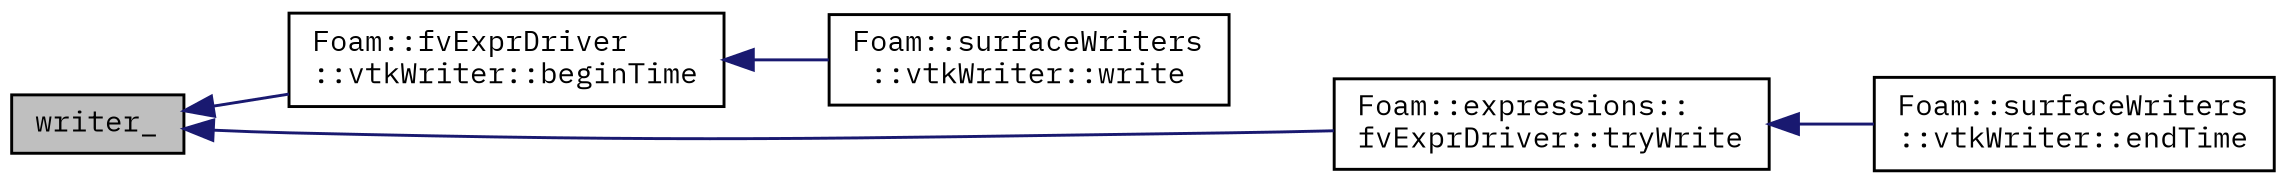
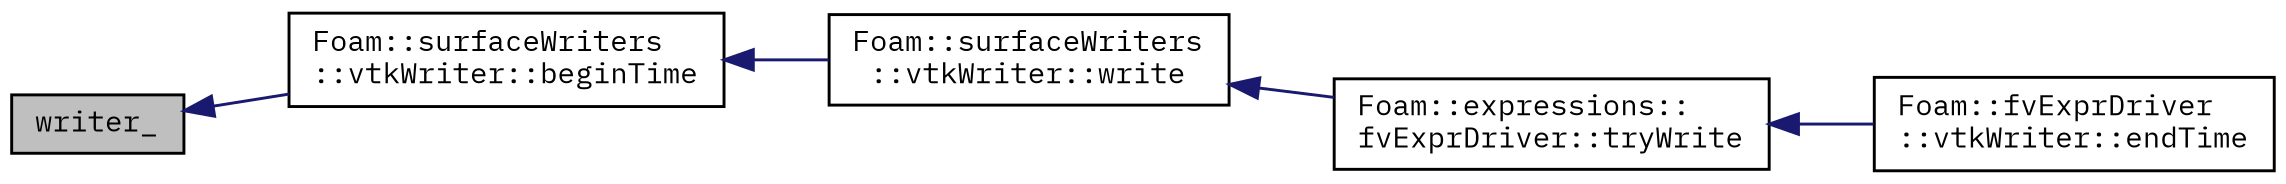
(507, 60) -> (507, 60)
(2074, 124) -> (2074, 124)
(774, 139) -> (1296, 93)
